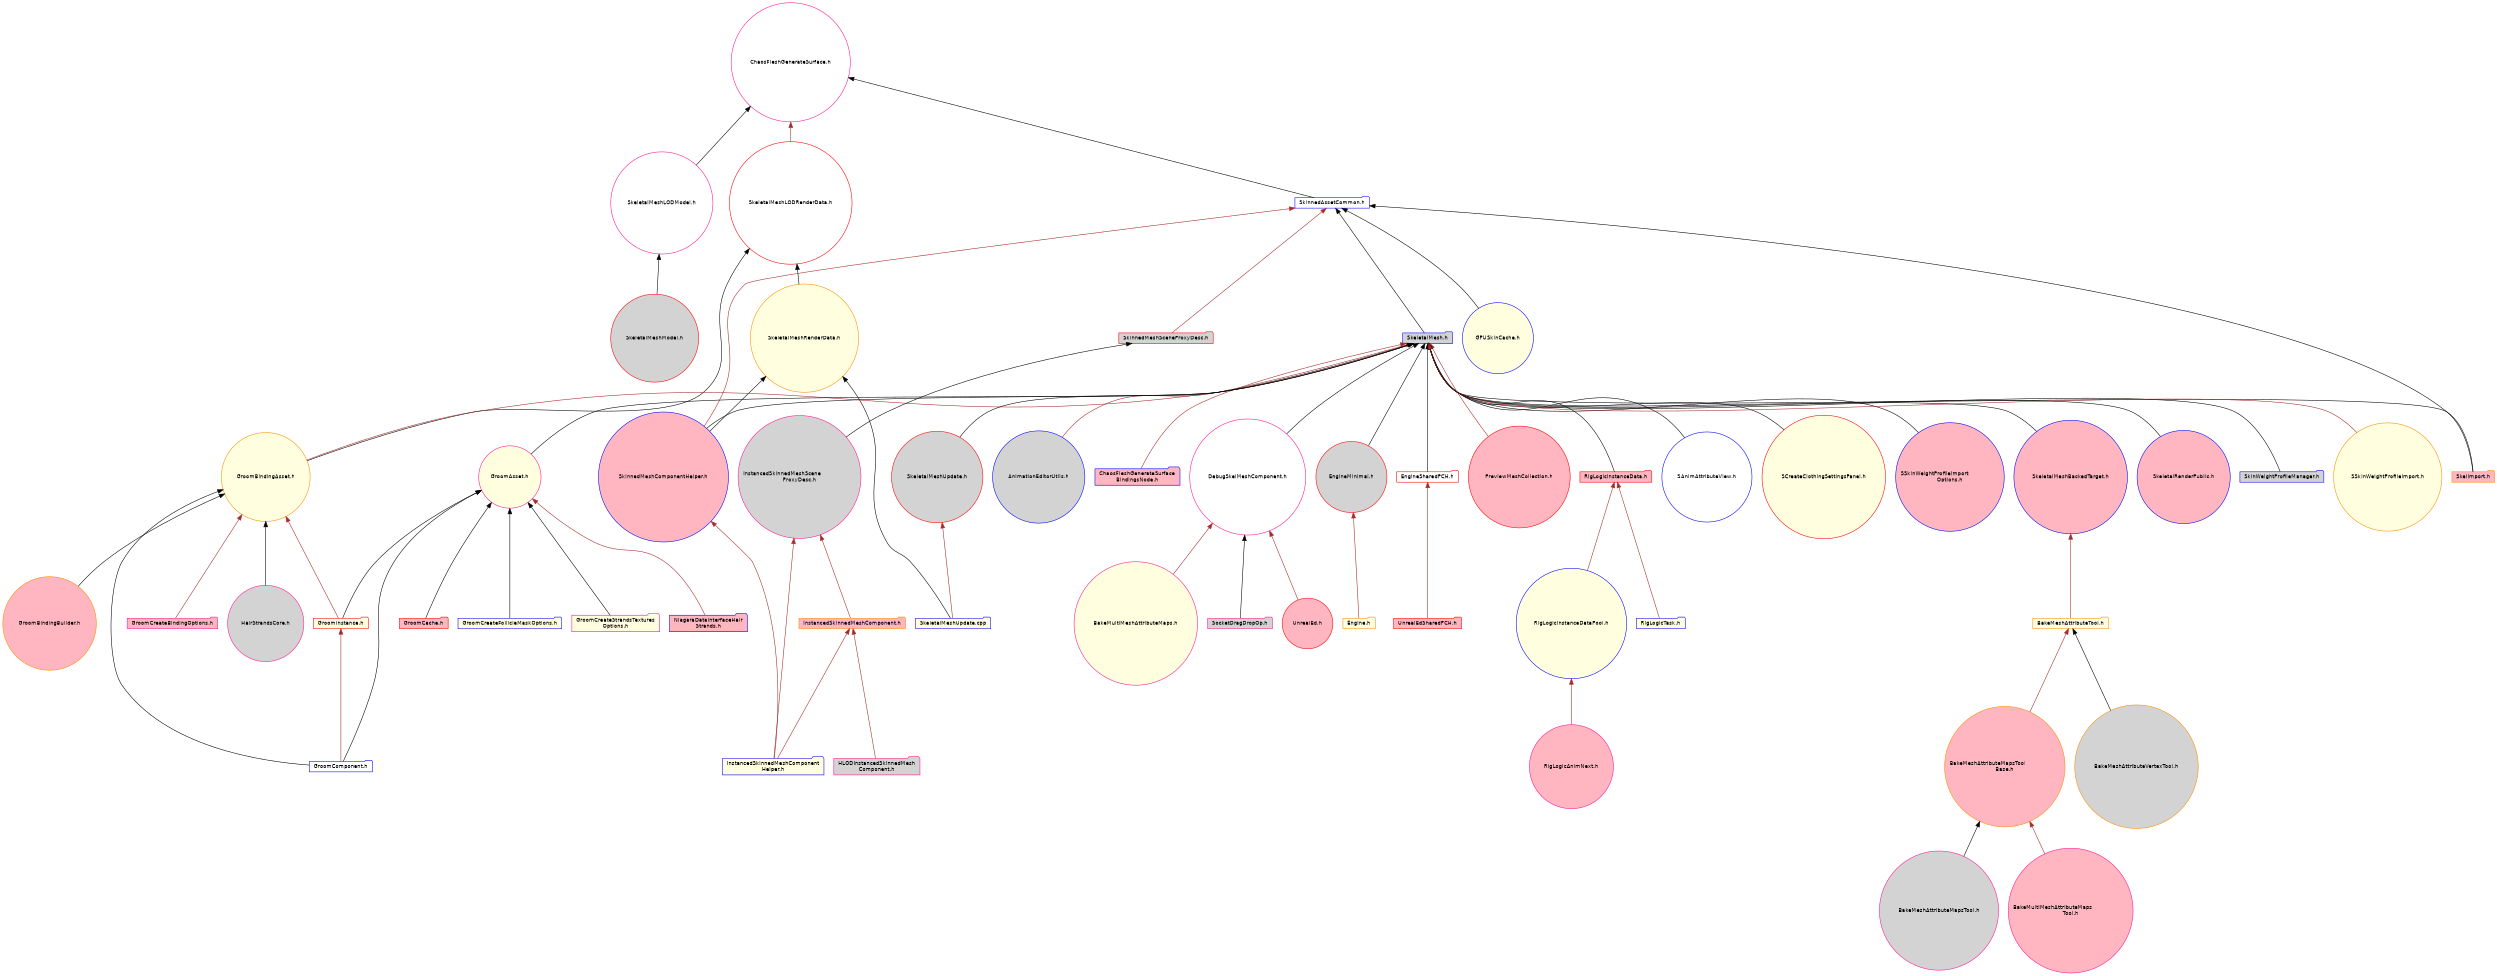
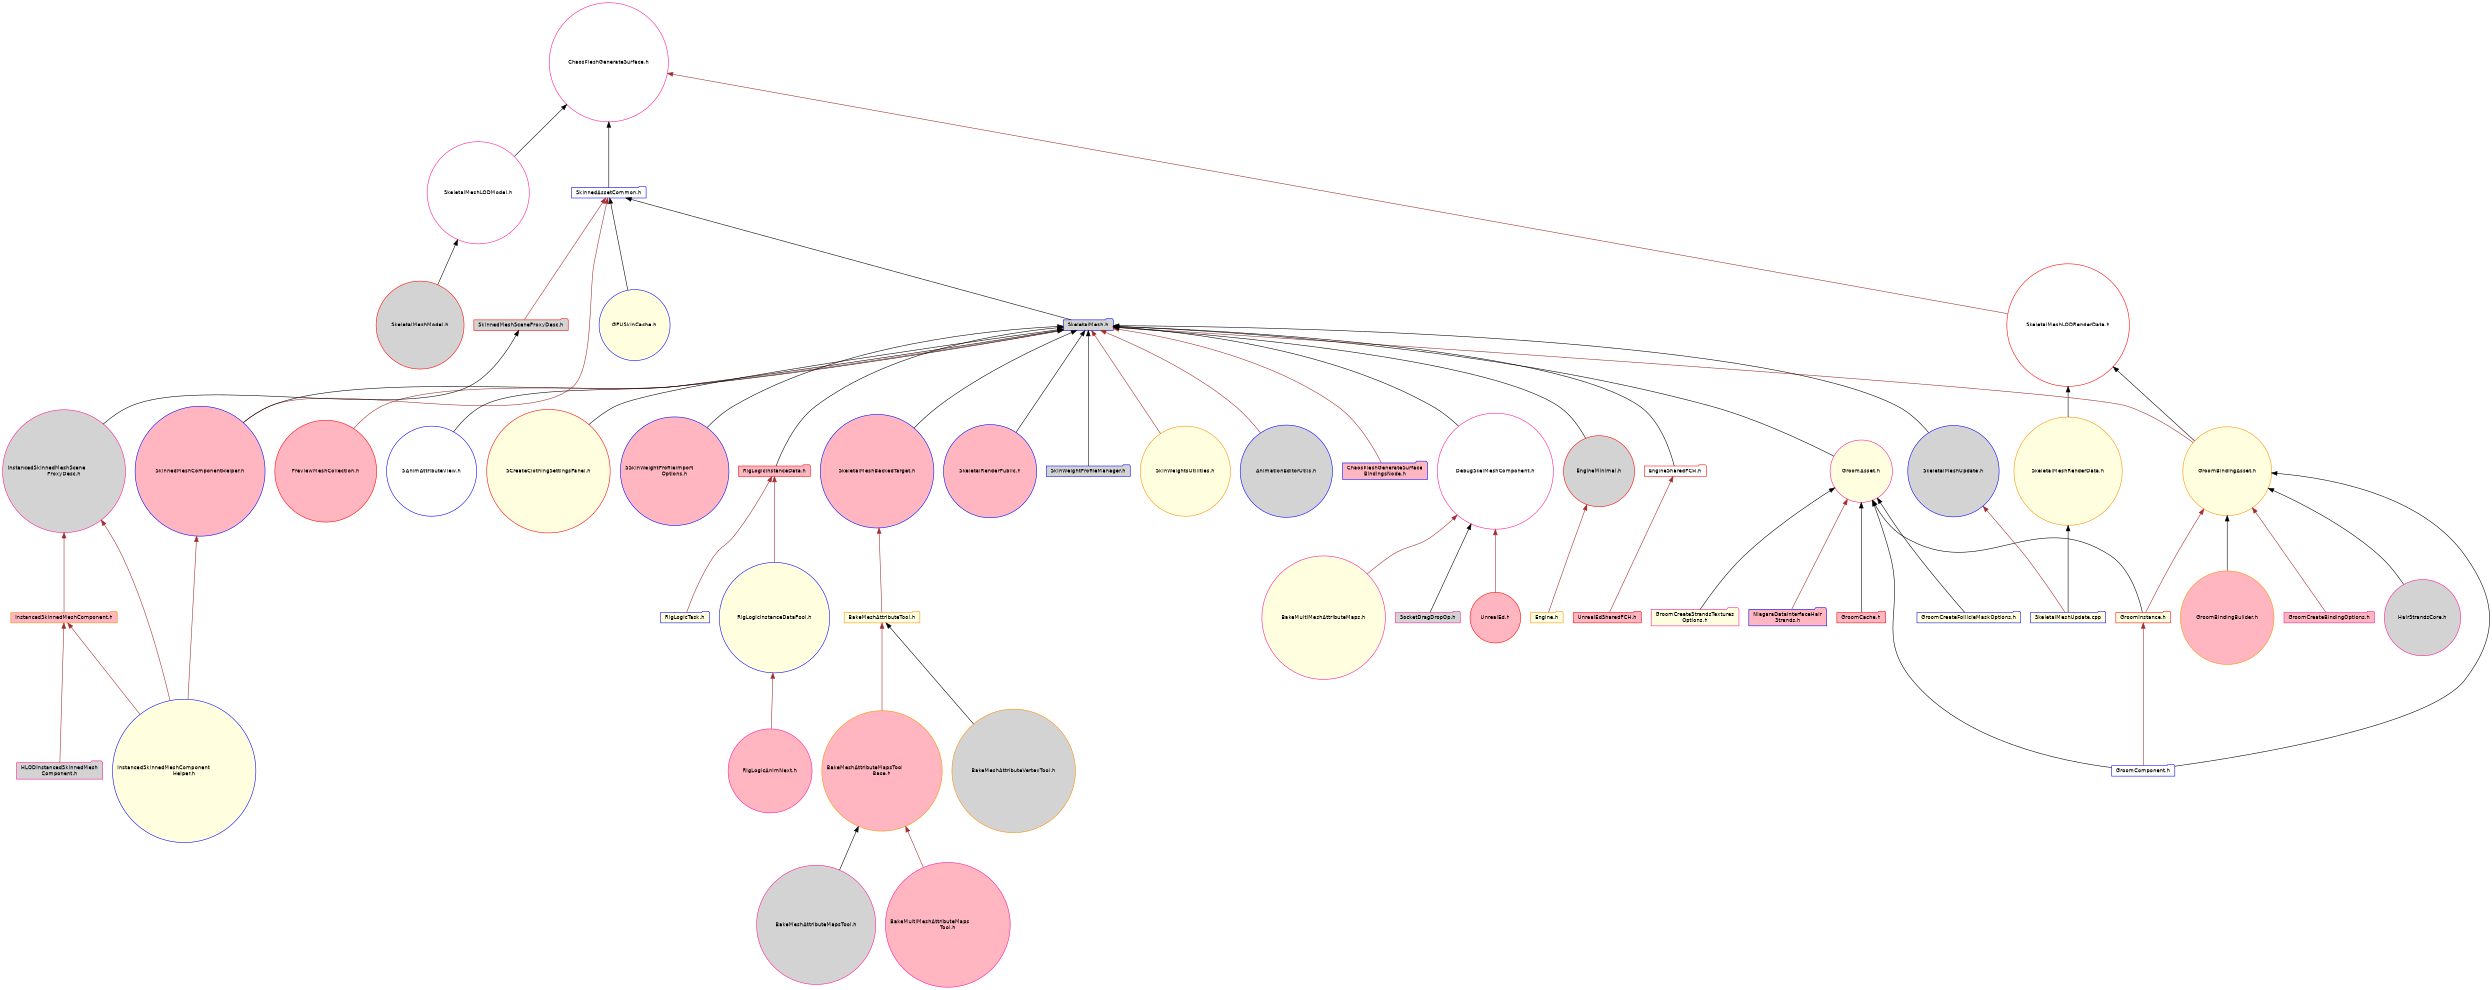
(736, 406) -> none
(937, 477) -> (1953, 471)
(2388, 477) -> (1185, 471)
(2473, 477) -> none
(773, 767) -> (184, 771)
